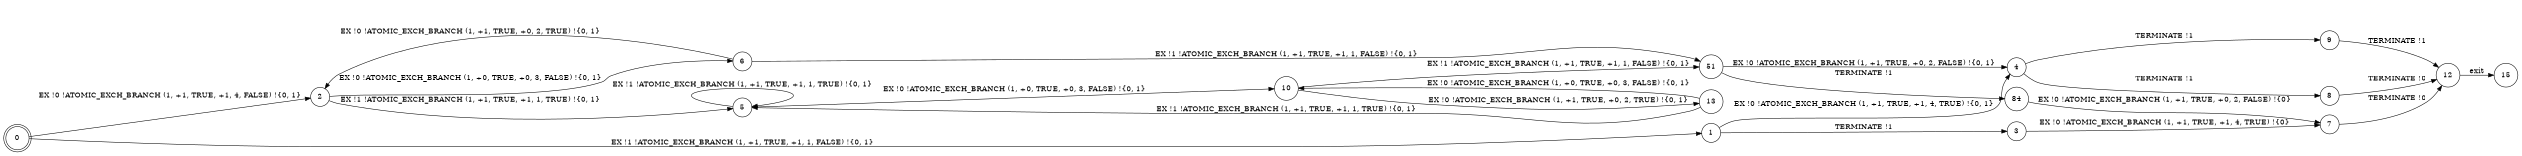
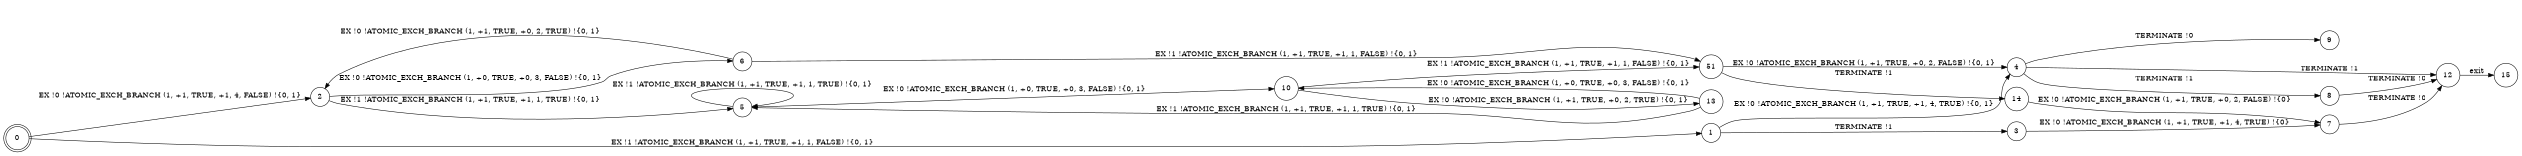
(2165, 36) -> (2165, 36)
(2388, 48) -> (2228, 71)
(2017, 99) -> (2017, 99)
